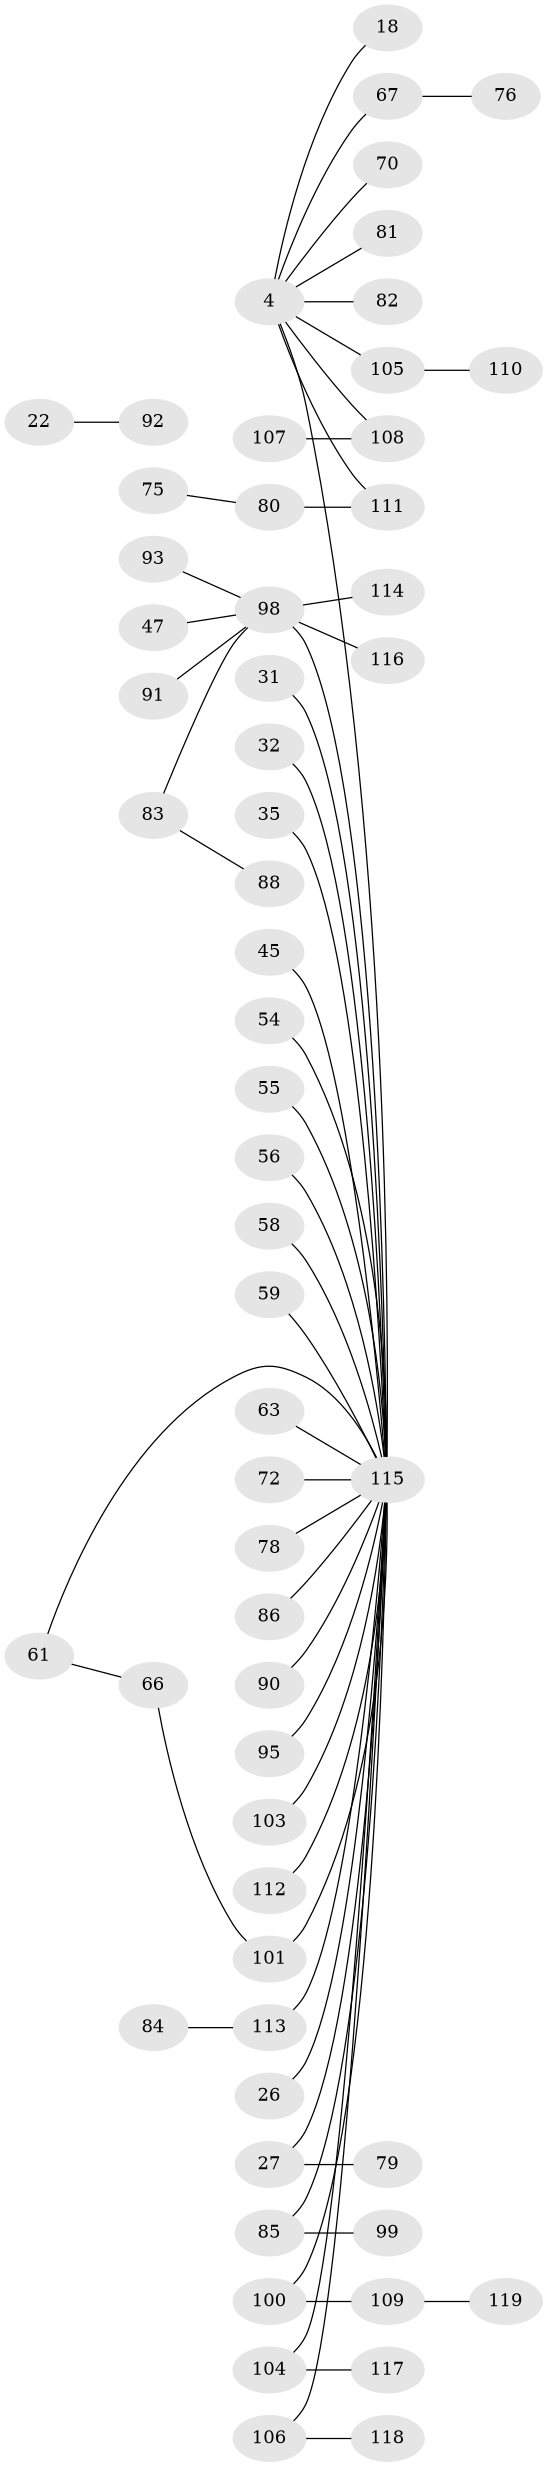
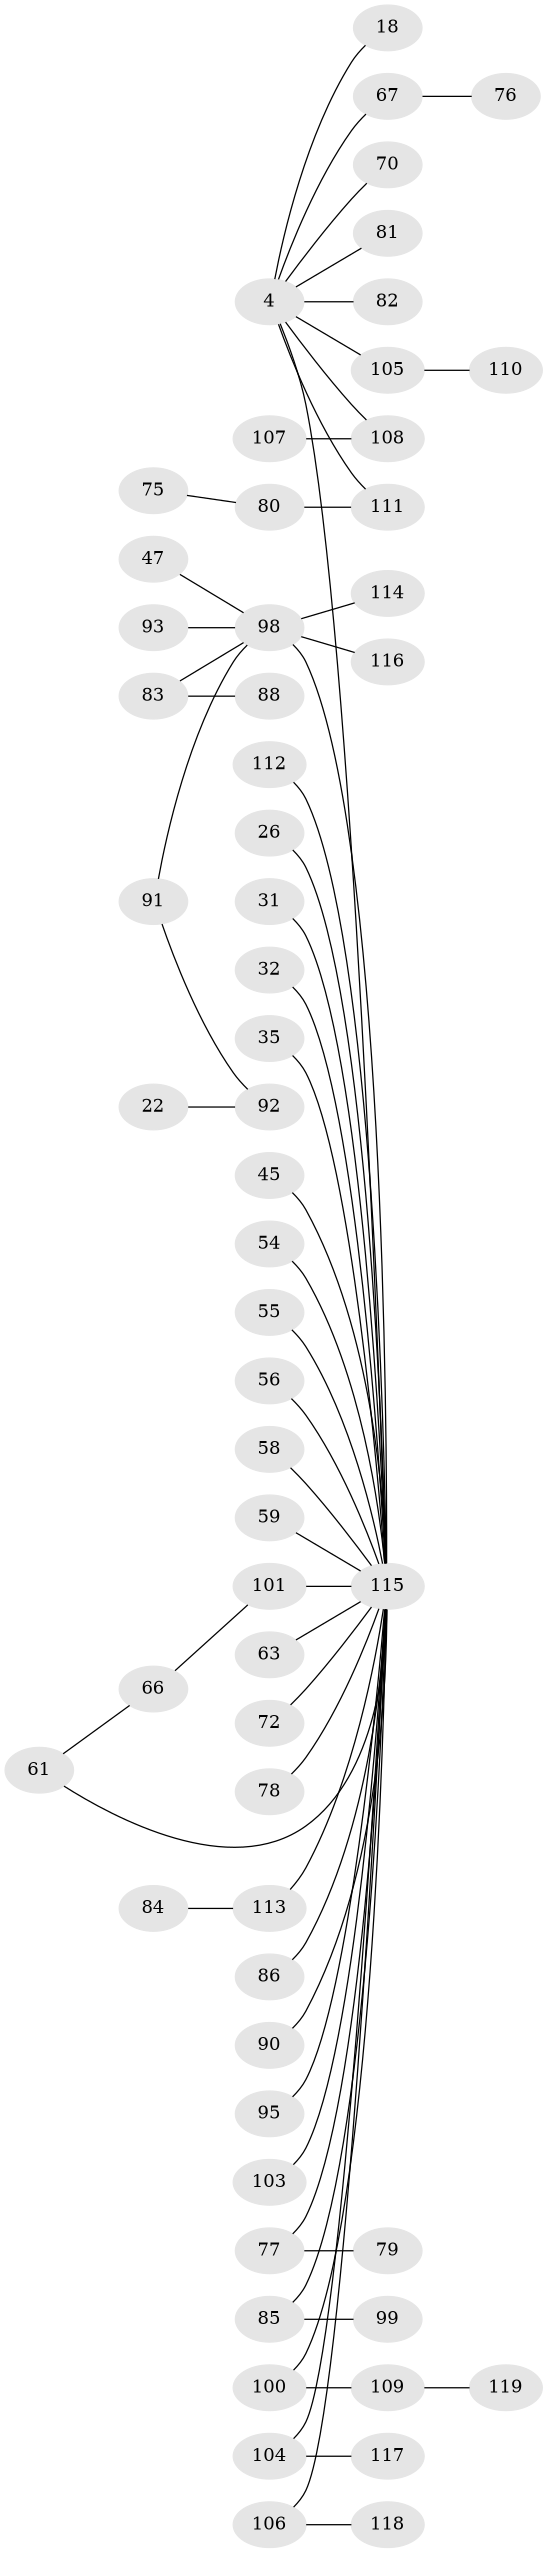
none -> (198, 1011)
(270, 2165) -> (270, 2251)
